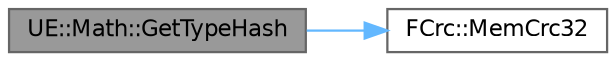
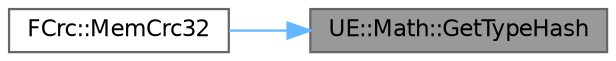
(336, 31) -> (258, 31)
